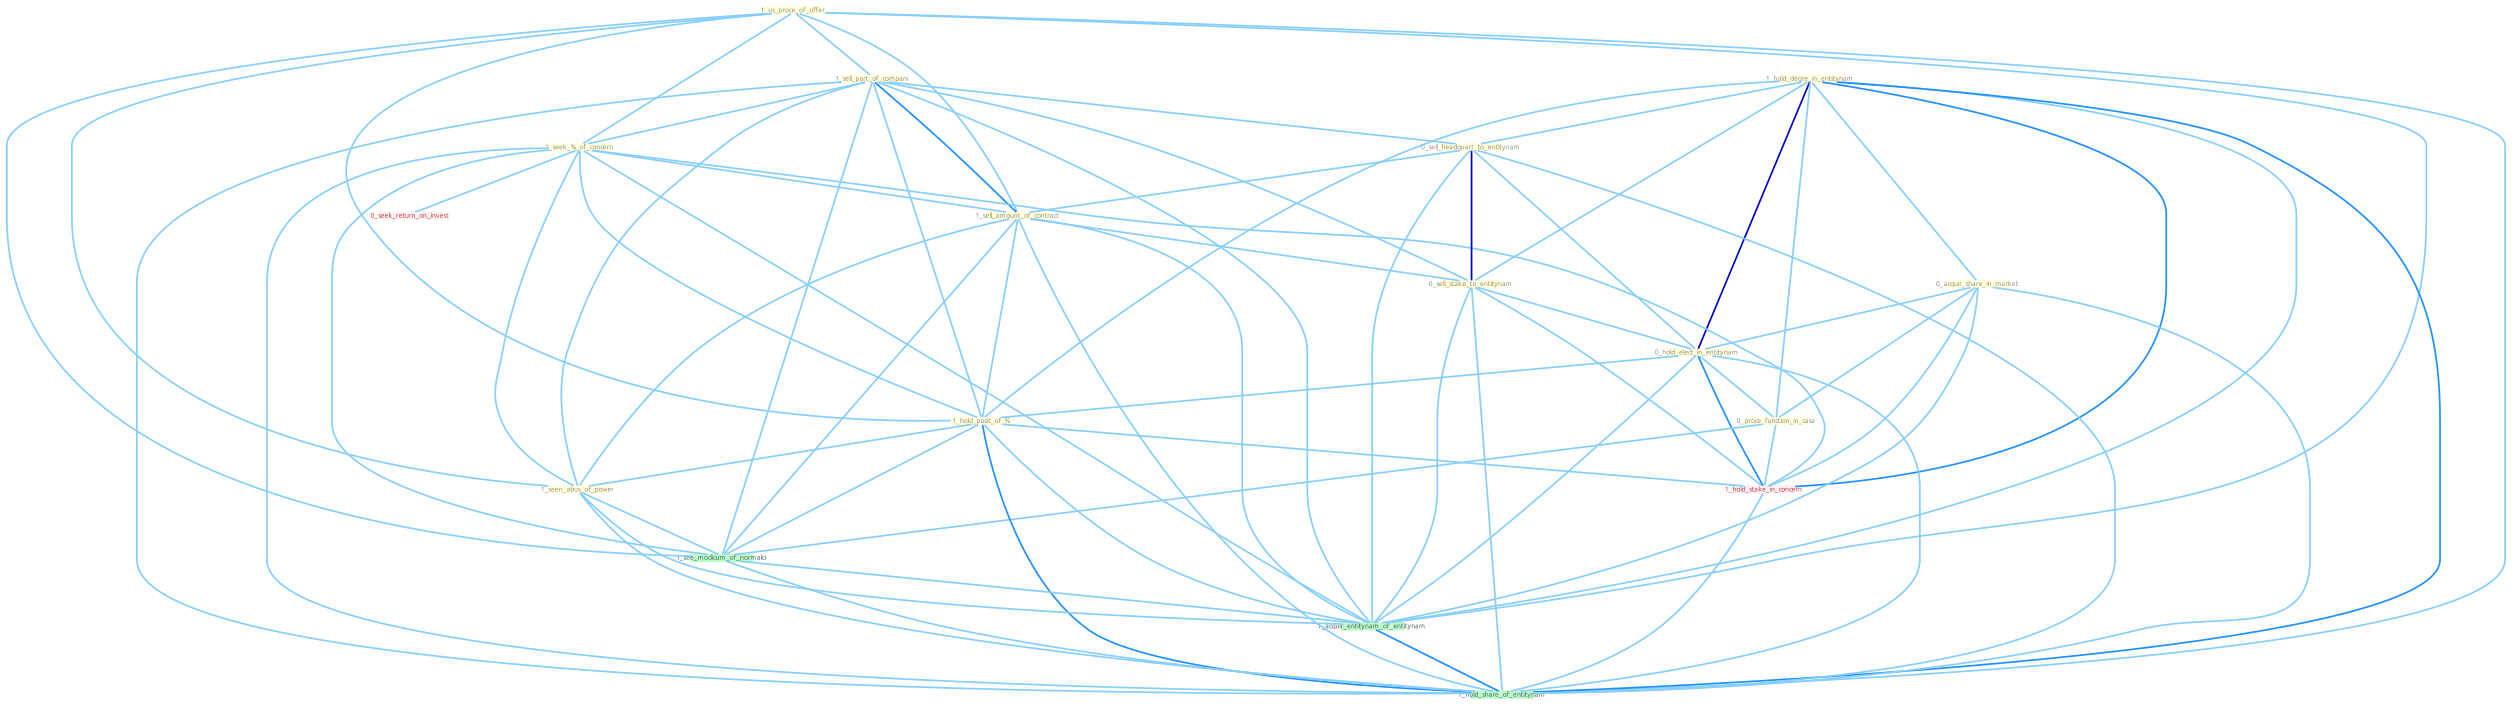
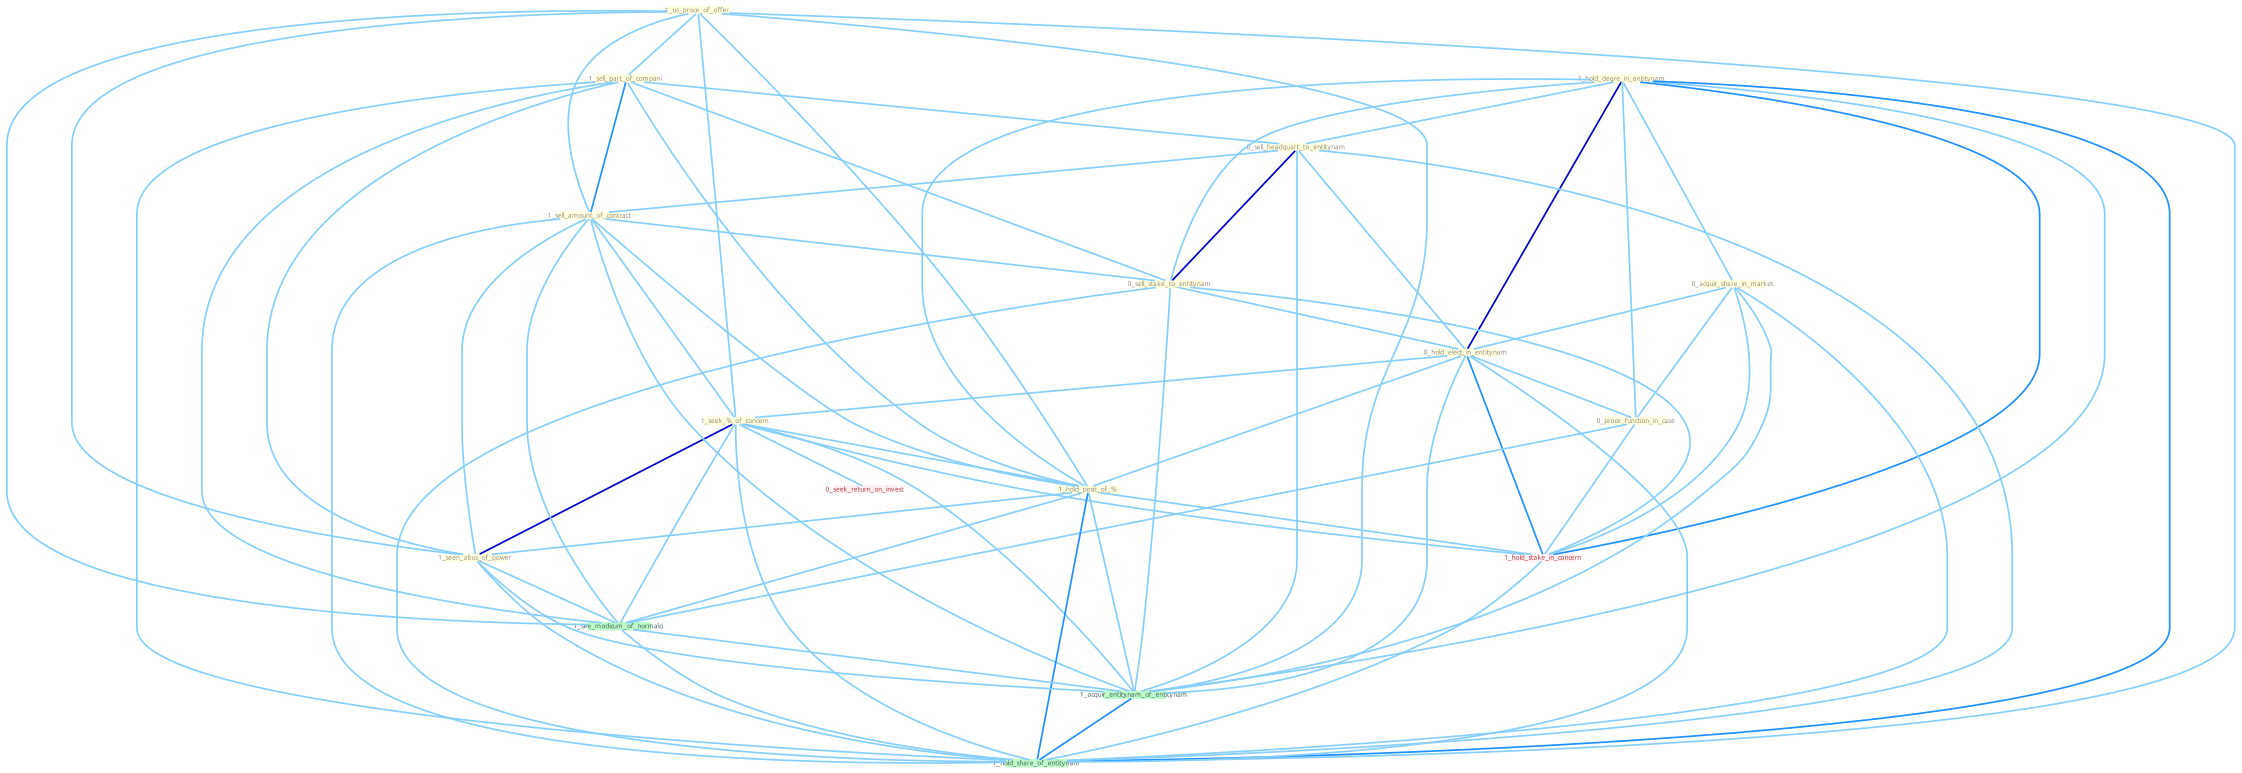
(726, 113) -> (1101, 387)
(1239, 261) -> none
(510, 320) -> (606, 489)
